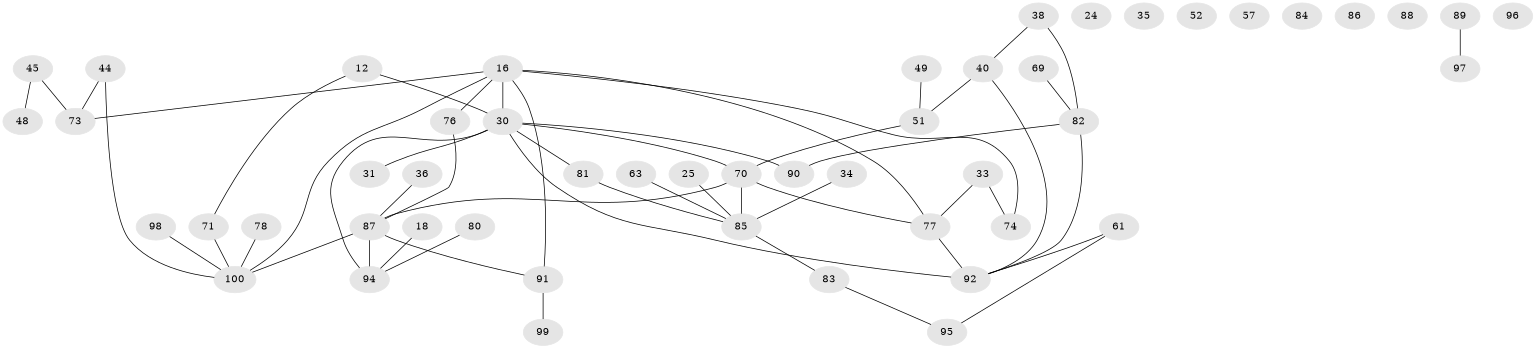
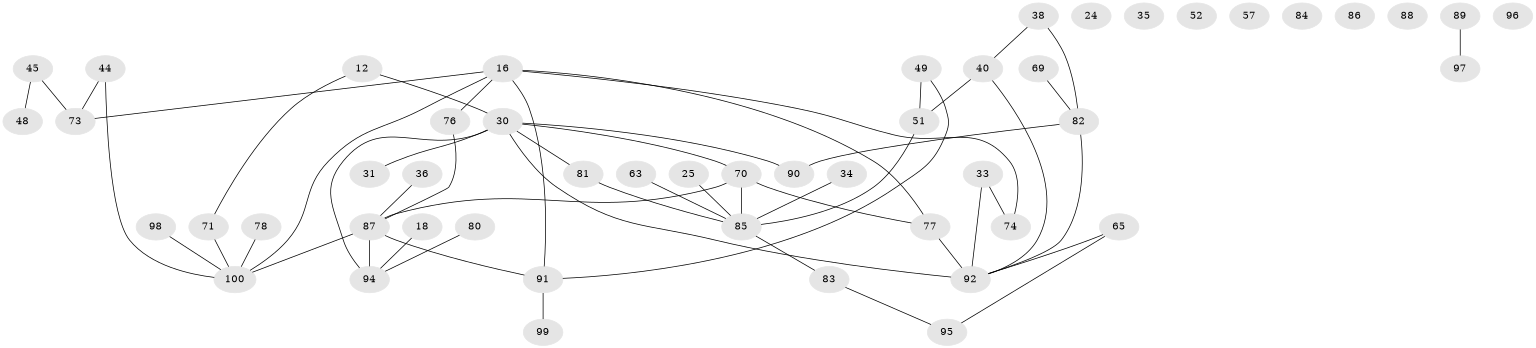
(503, 95) -> none
(828, 143) -> (851, 200)
(957, 200) -> (977, 227)
(1119, 227) -> (1119, 227)
none -> (799, 235)
